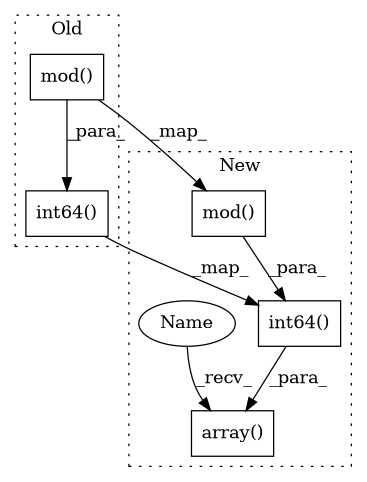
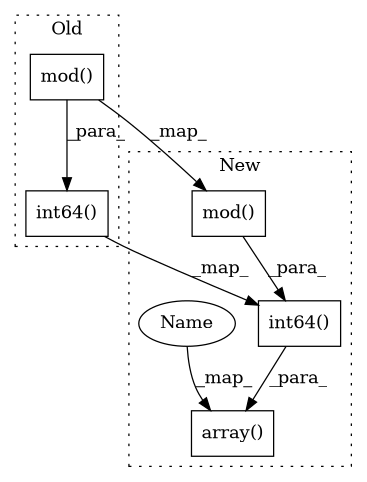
(224, 379) -> (224, 379)
